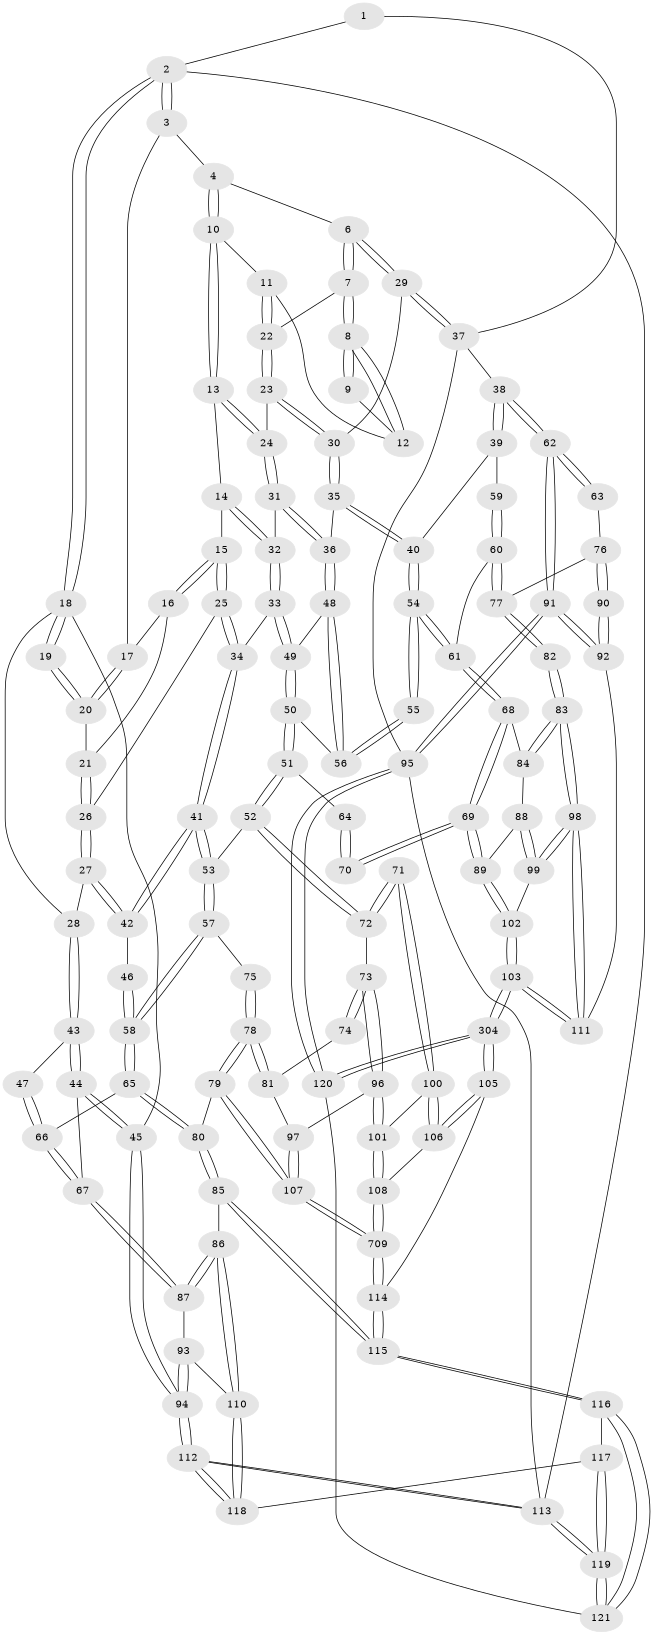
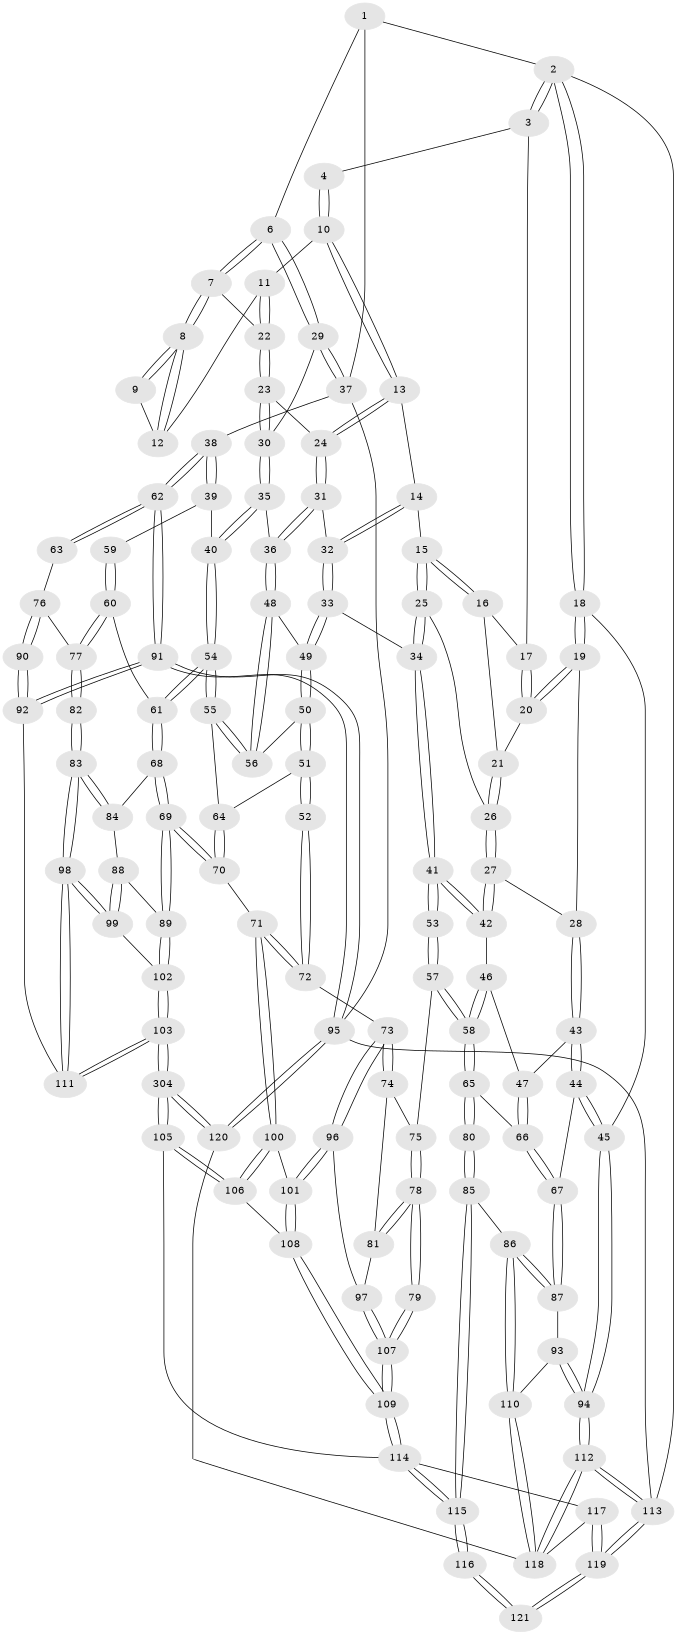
(281, 203) -> (316, 122)
(5, 764) -> (578, 791)
none -> (215, 764)
(230, 844) -> none
none -> (238, 897)
none -> (505, 1031)
(207, 1111) -> none
none -> (402, 1111)
(378, 1245) -> (387, 1405)
(601, 1431) -> (498, 1485)
(336, 1442) -> (206, 1463)
